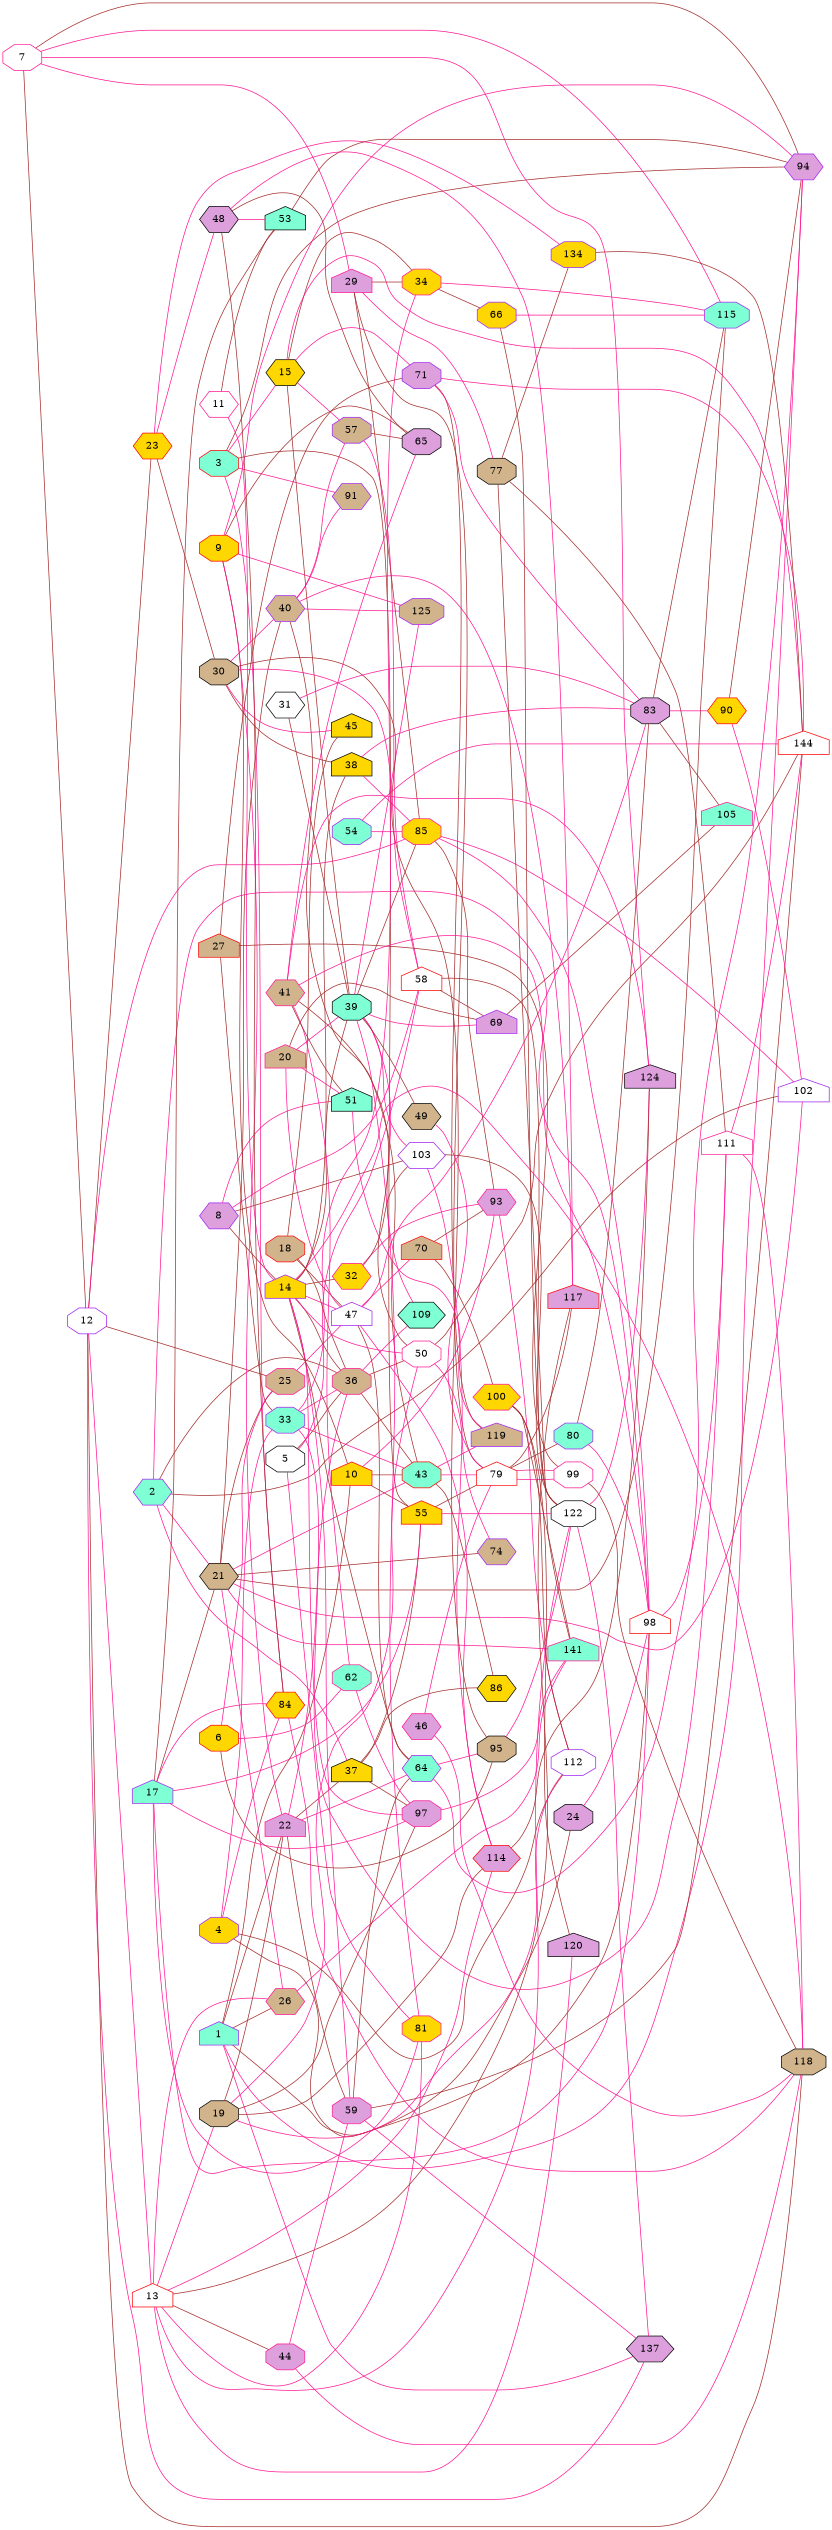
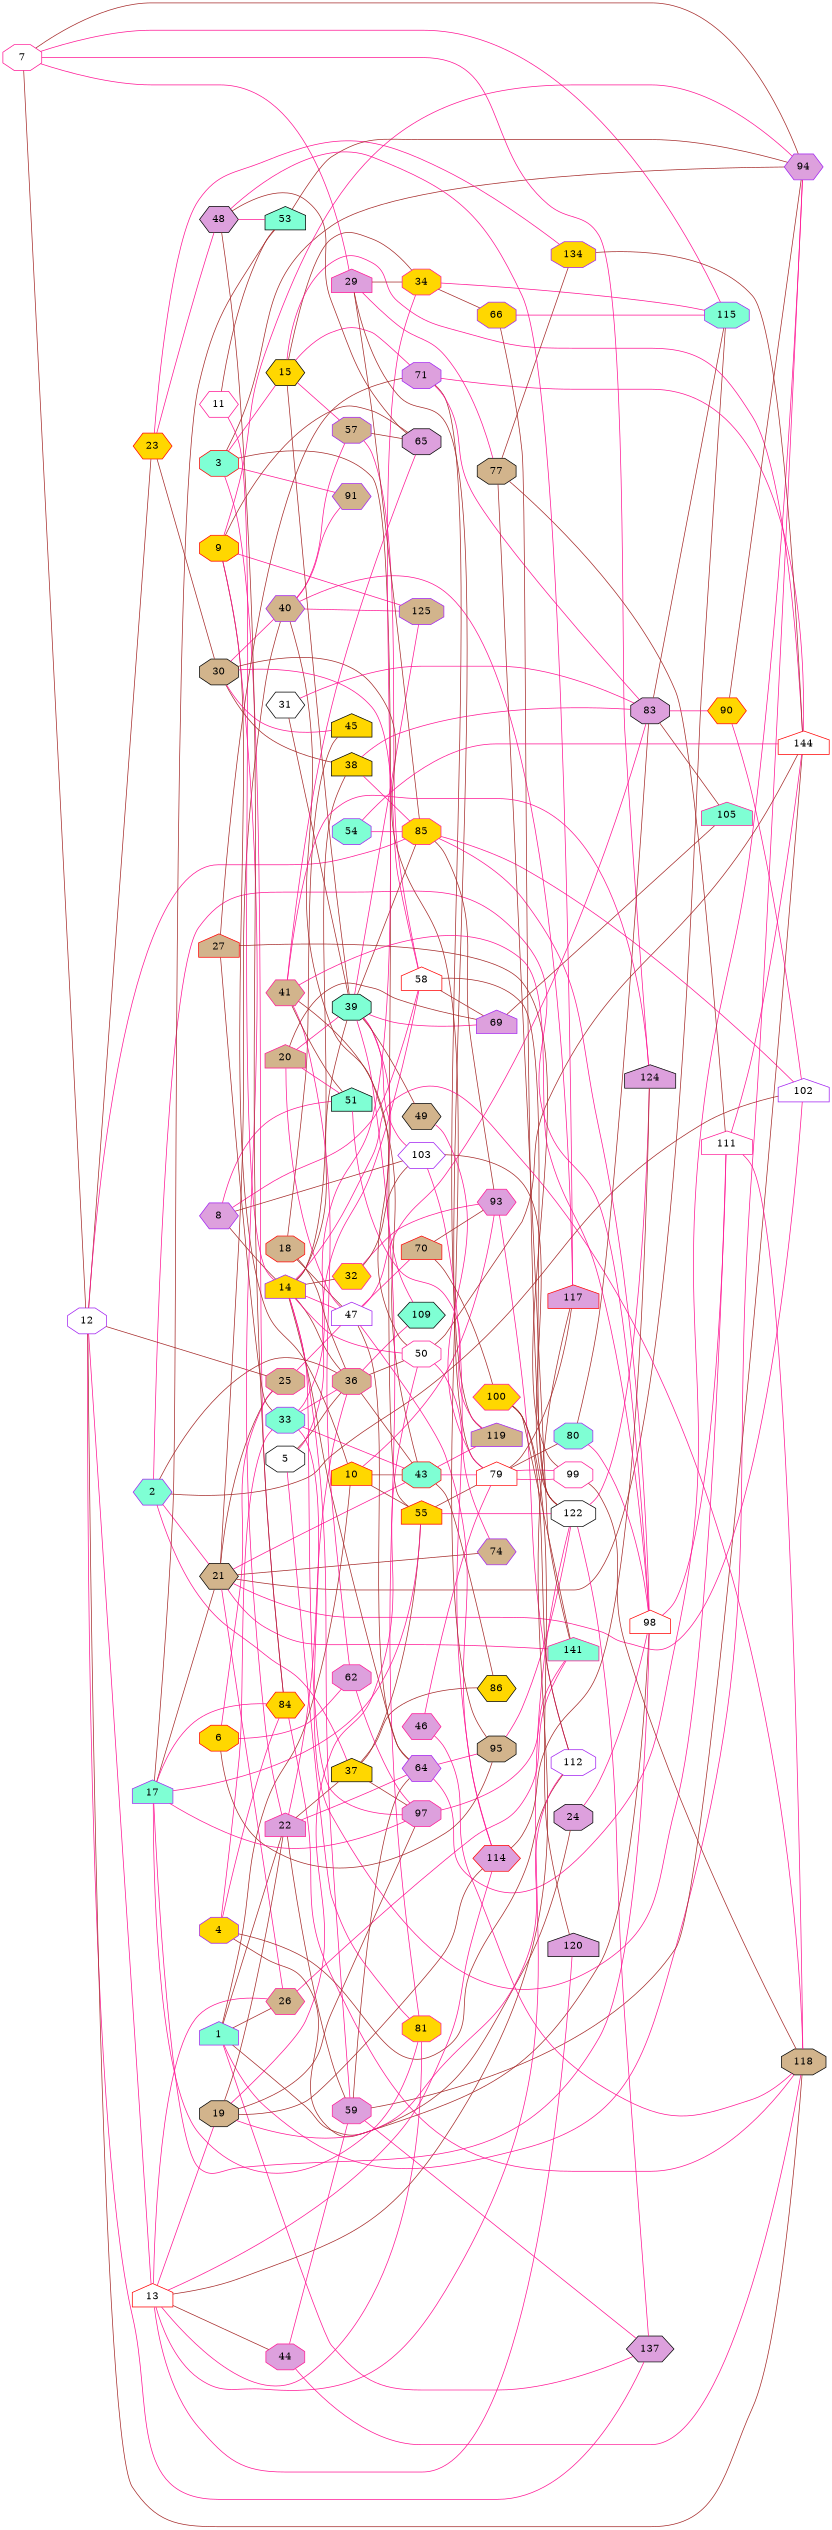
(352, 1678) -> (352, 1678)
(422, 1768) -> (422, 1768)
